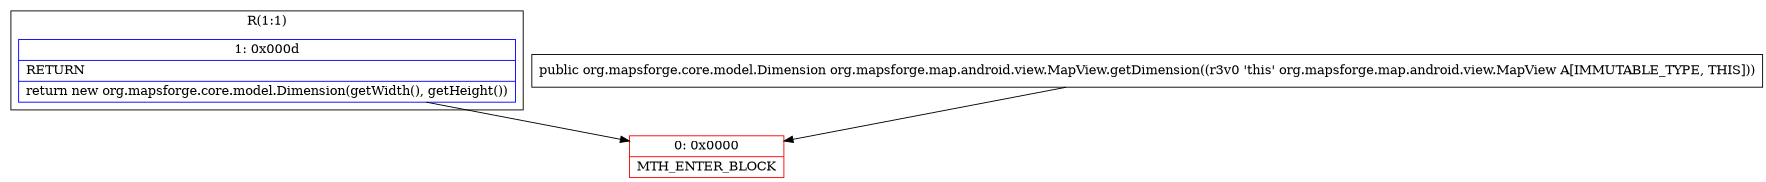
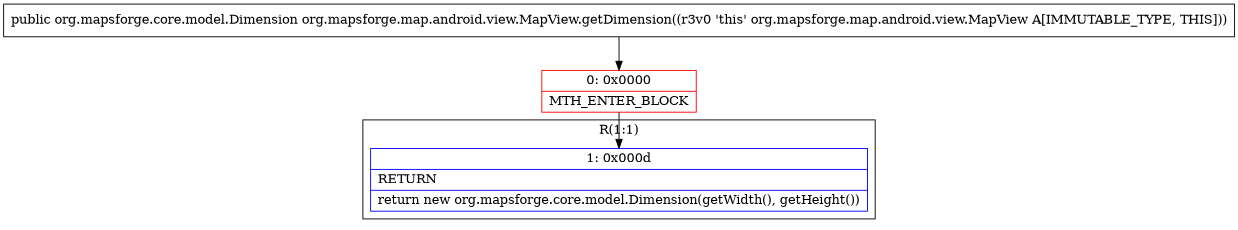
(523, 121) -> (619, 126)
